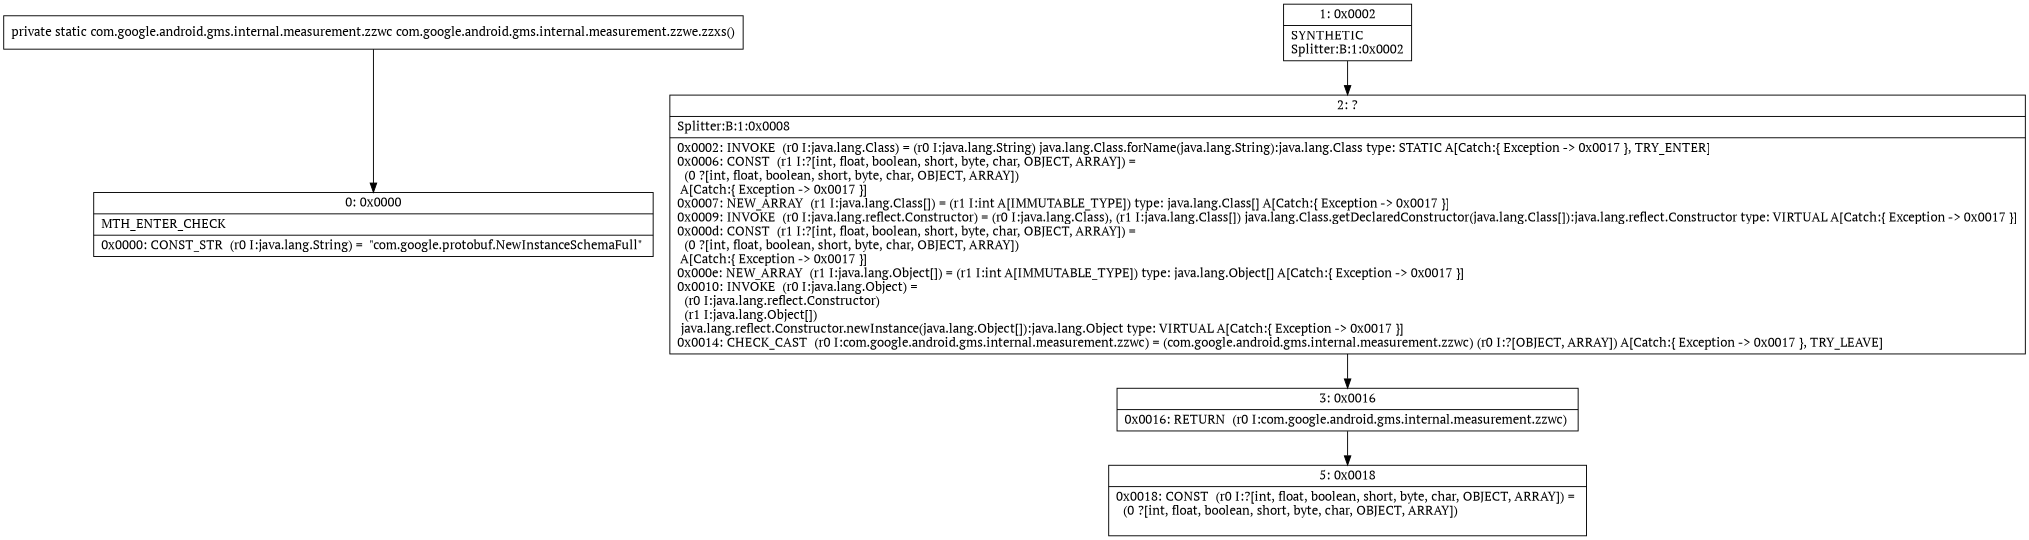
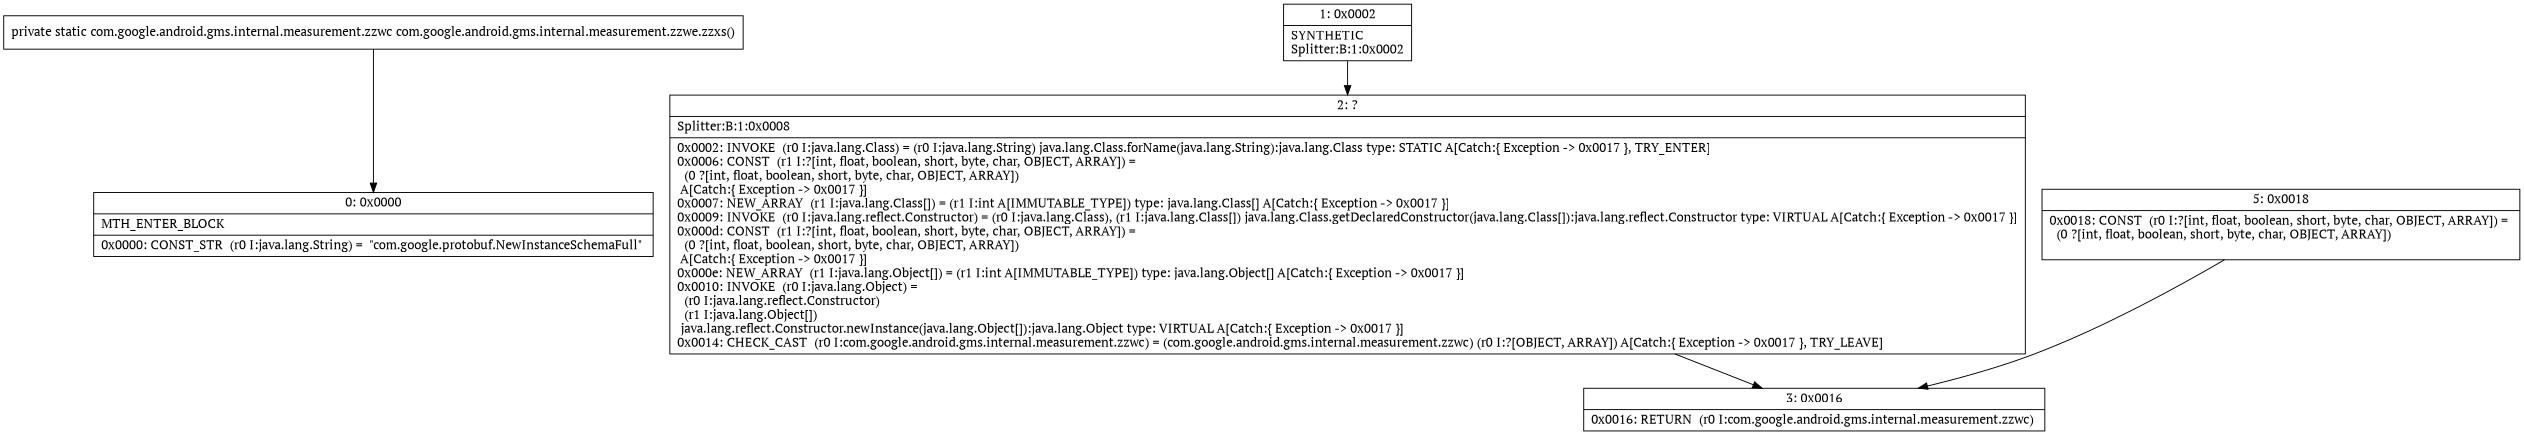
(164, 224) -> (163, 224)
(1348, 443) -> (2081, 335)
